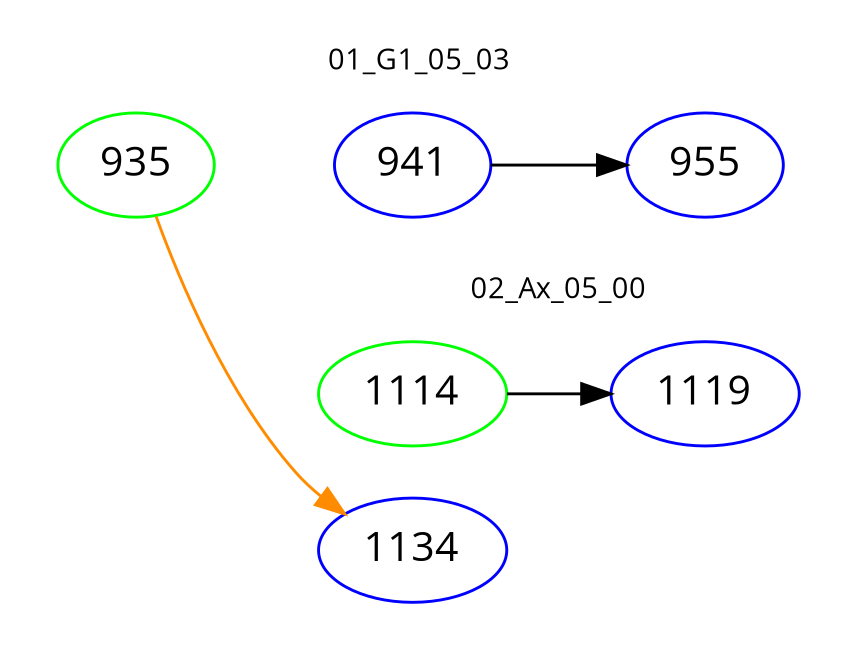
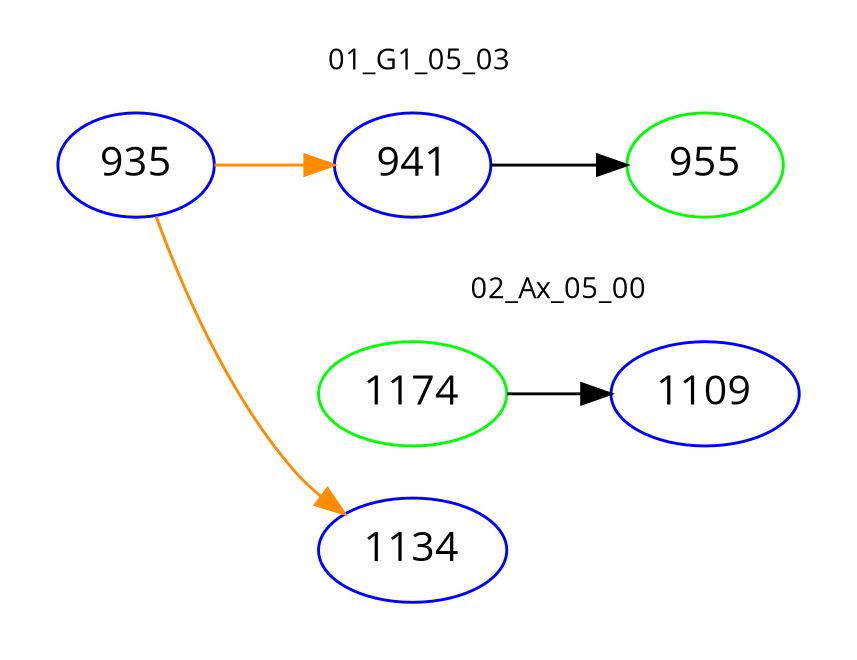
(136, 165) -> (136, 165)
none -> (260, 165)
(705, 165) -> (705, 165)
(413, 394) -> (413, 394)
(705, 394) -> (705, 394)
